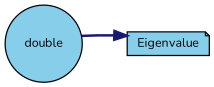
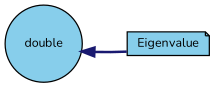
(98, 35) -> (111, 52)
